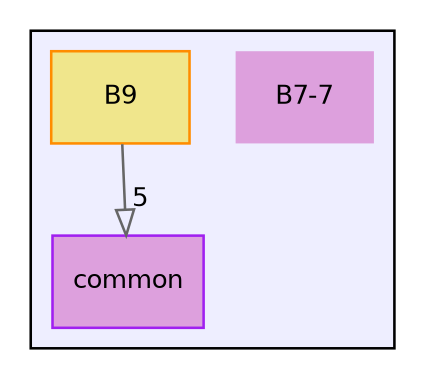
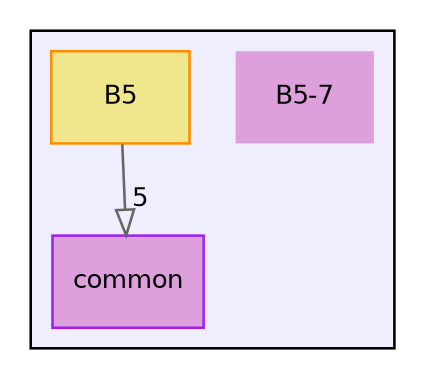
(120, 97) -> (120, 97)
(305, 97) -> (305, 97)
